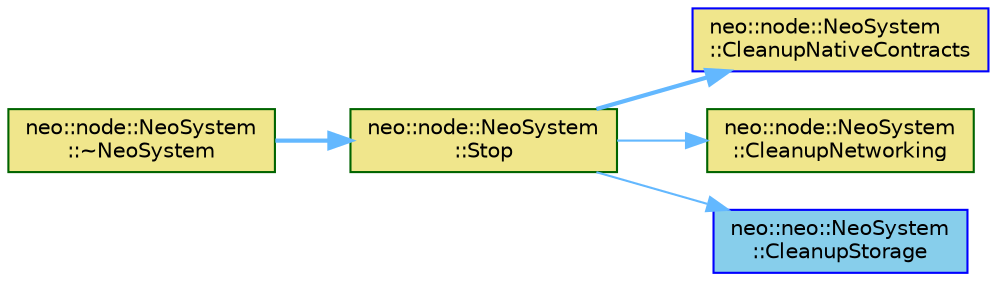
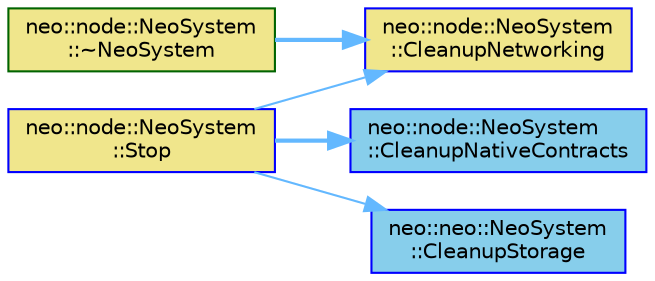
(840, 40) -> (498, 141)
(302, 141) -> (309, 40)
(484, 141) -> (142, 141)
(840, 141) -> (498, 40)
